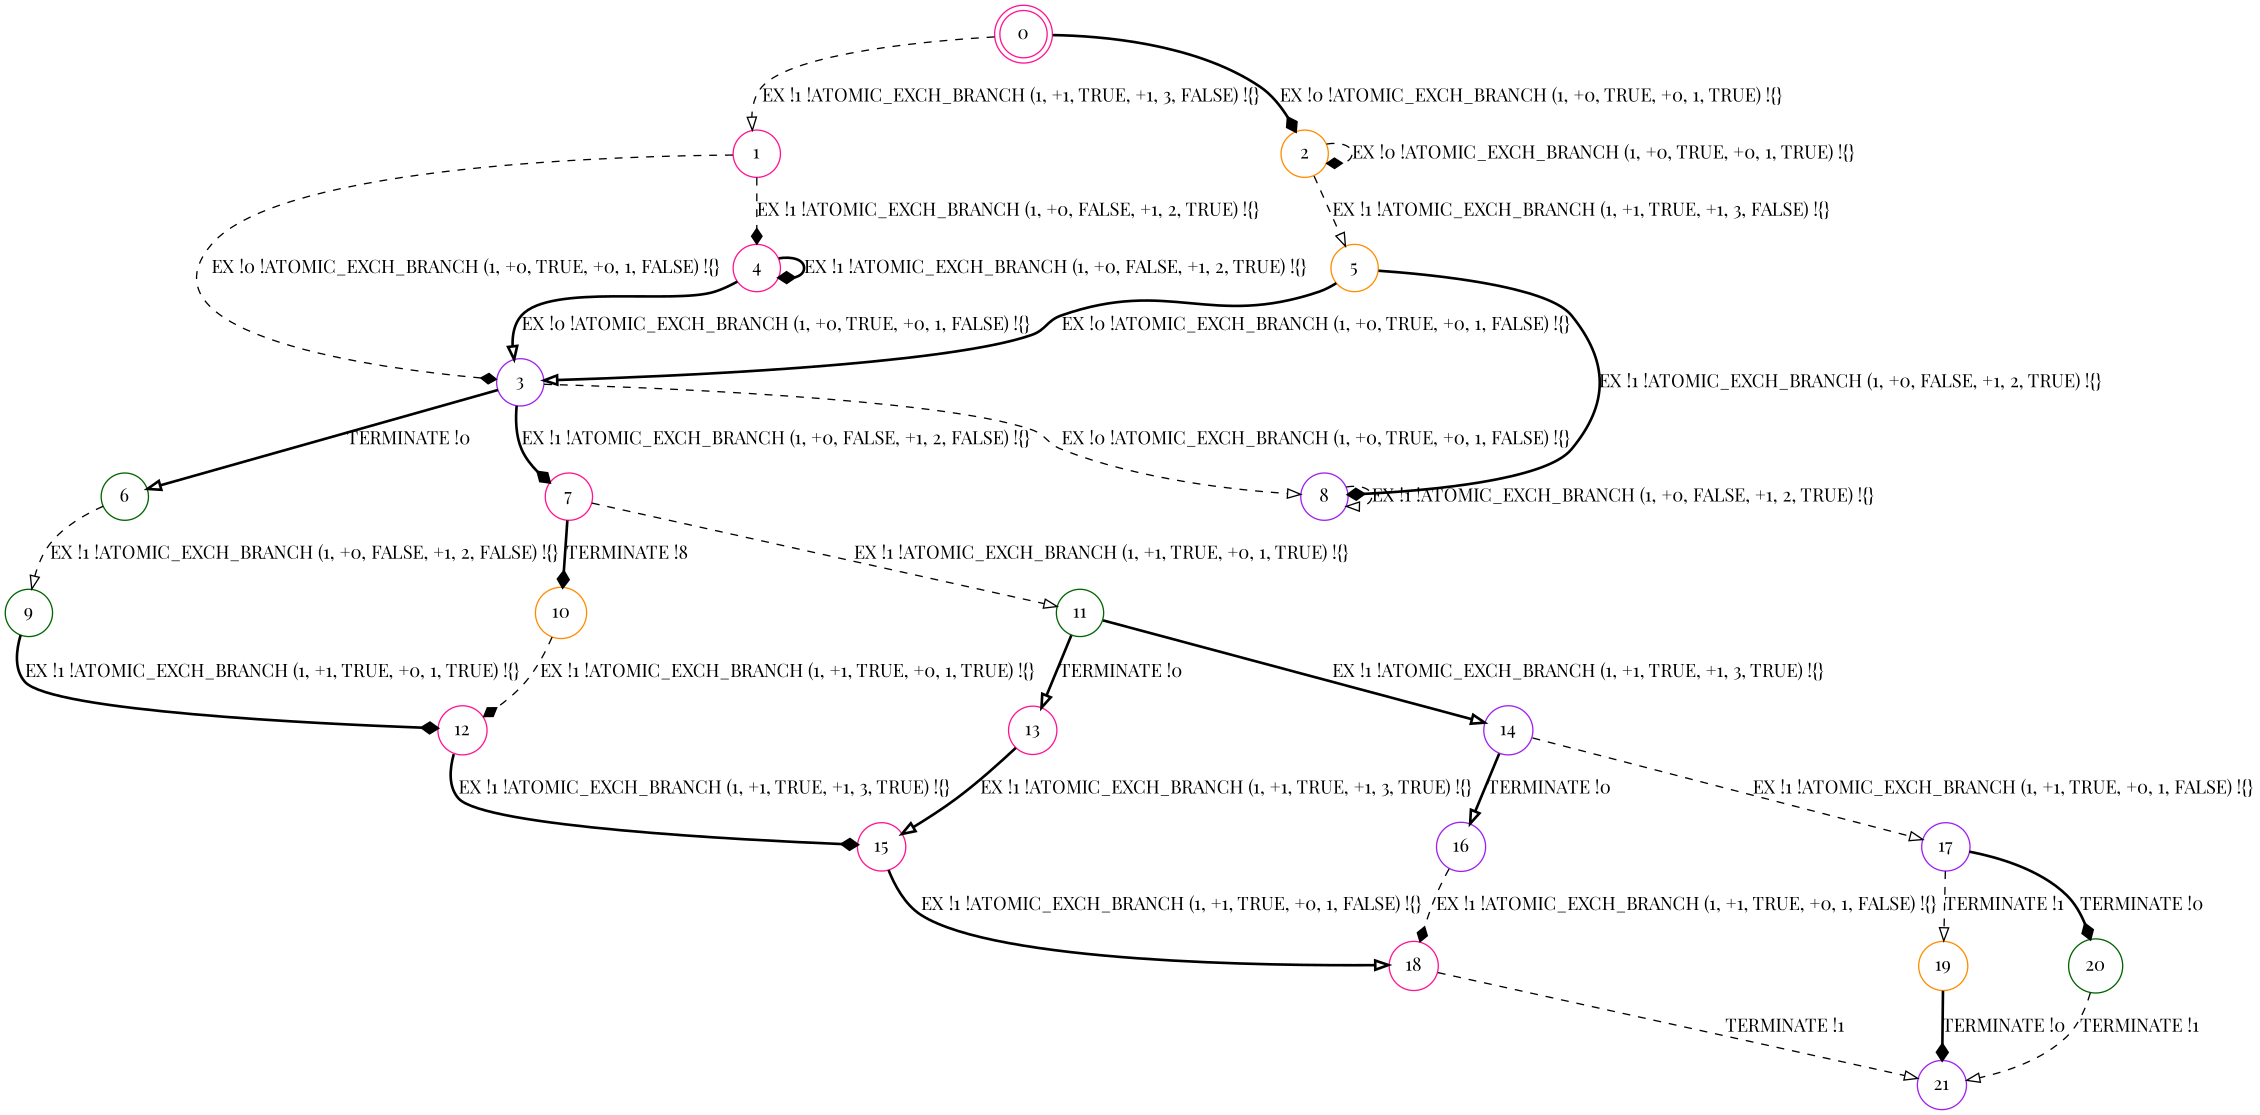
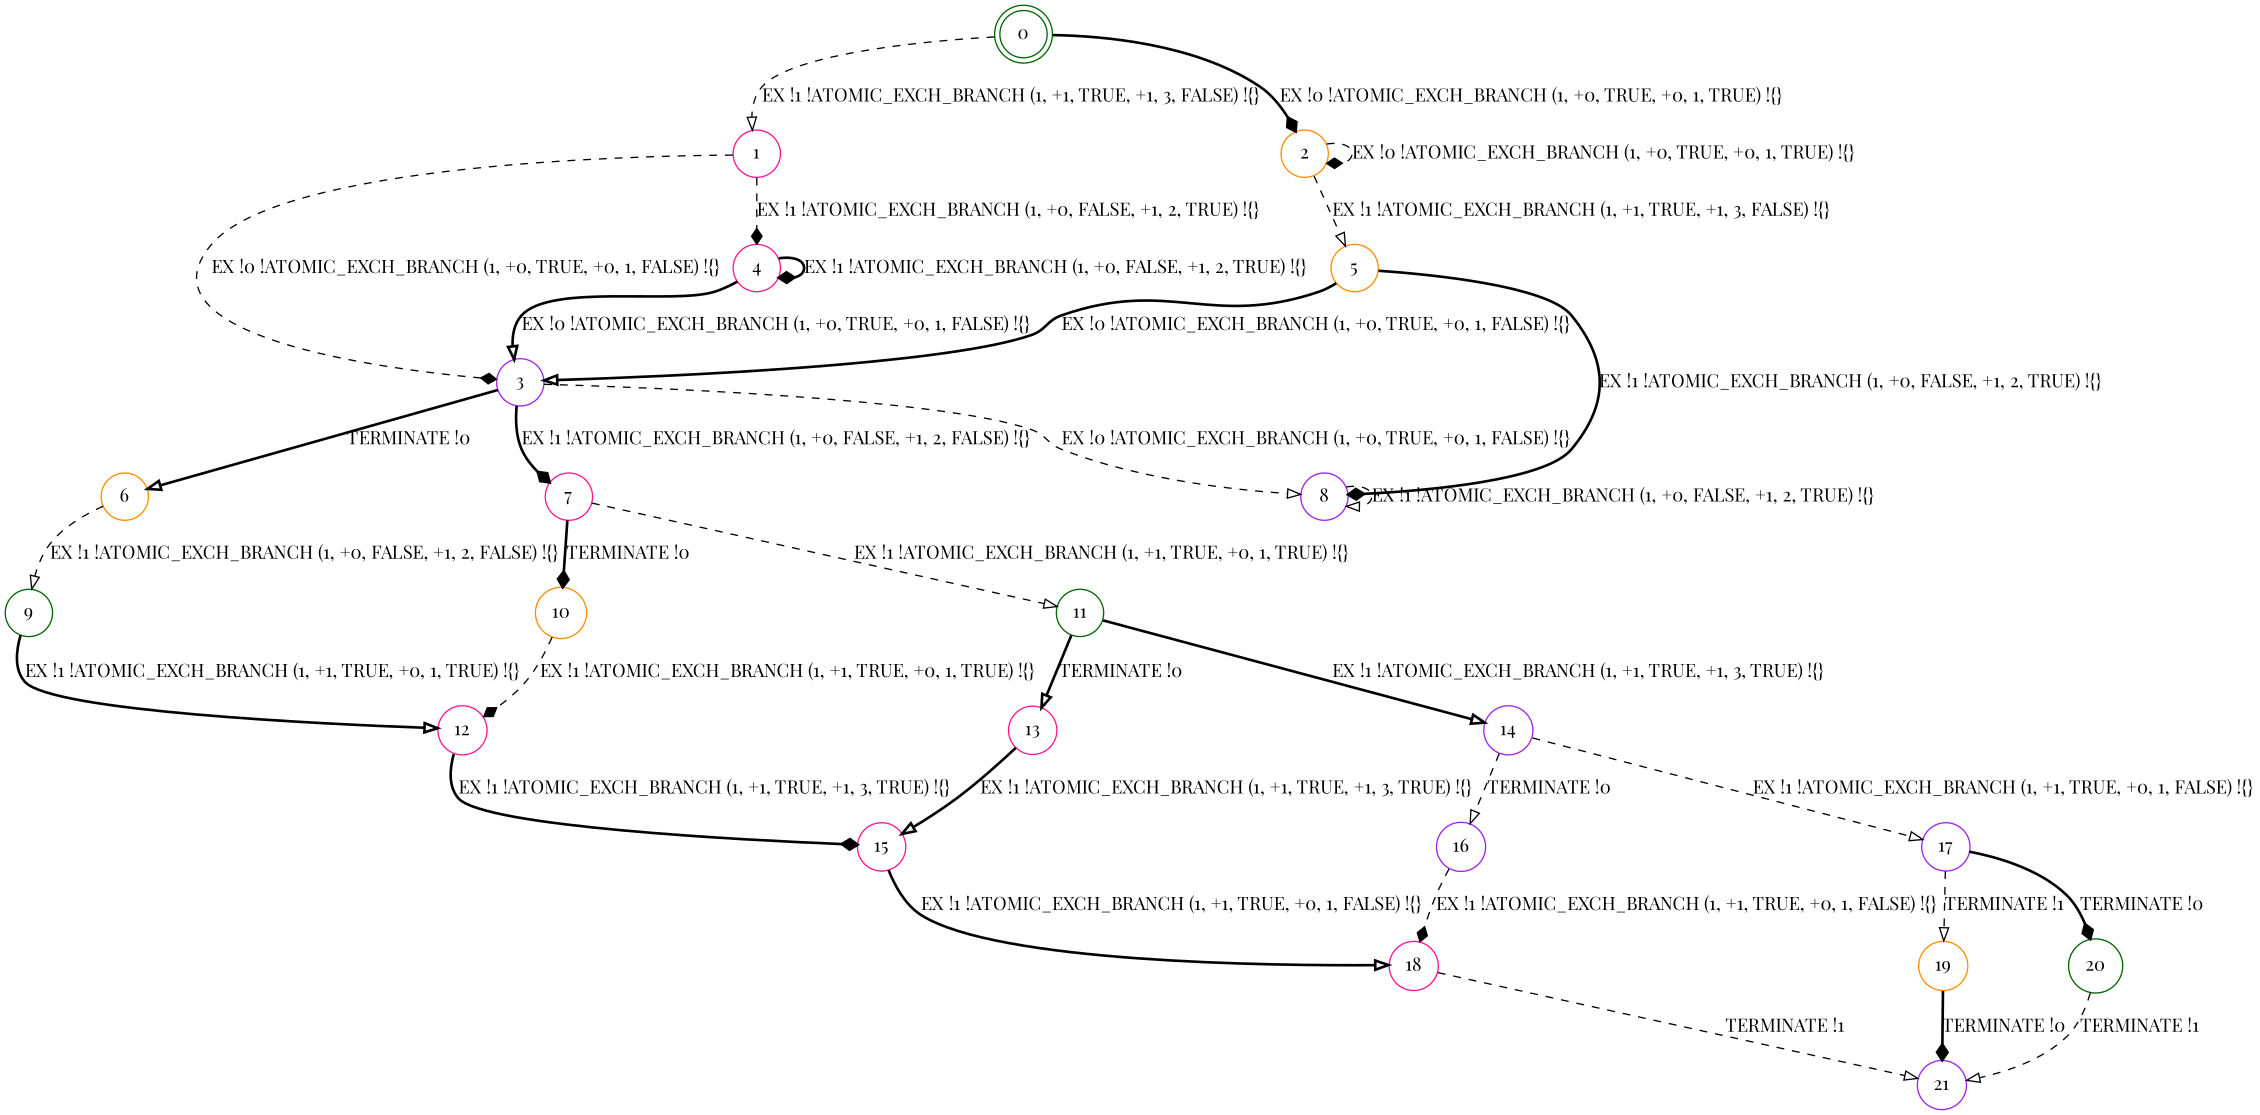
(1024, 34) -> (1024, 34)
(125, 497) -> (125, 497)
(628, 554) -> (628, 554)
(197, 714) -> (198, 715)
(1487, 782) -> (1487, 782)
